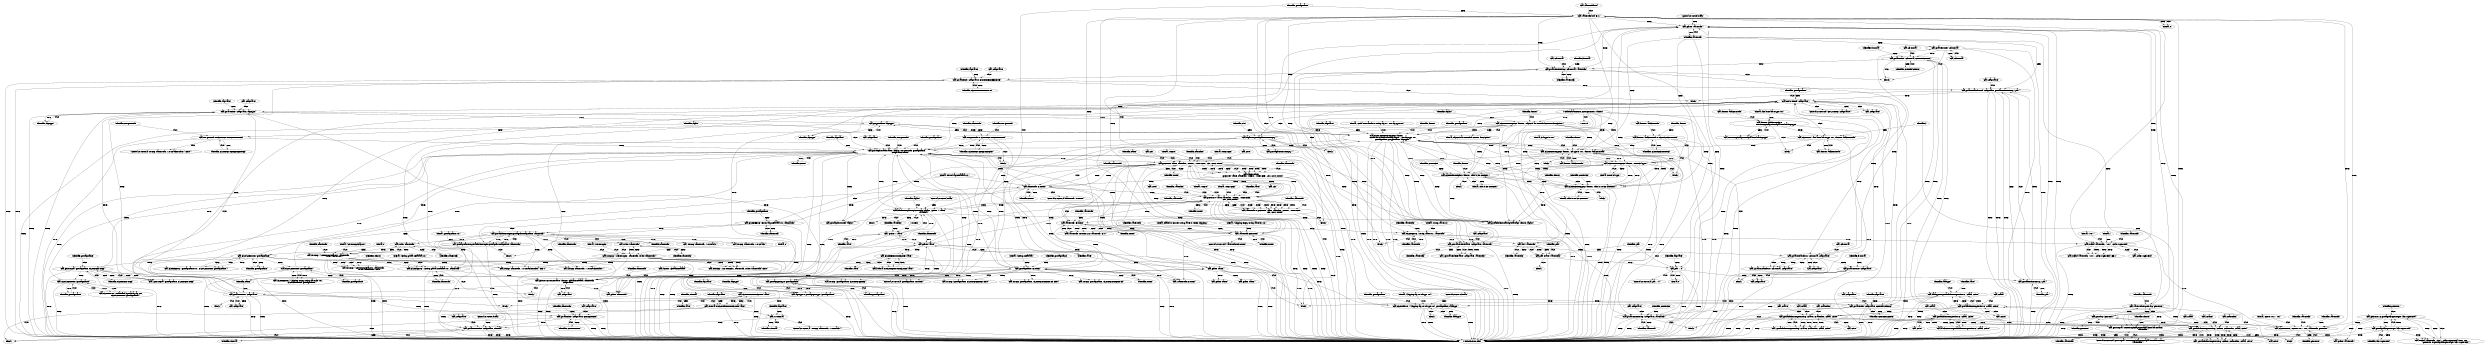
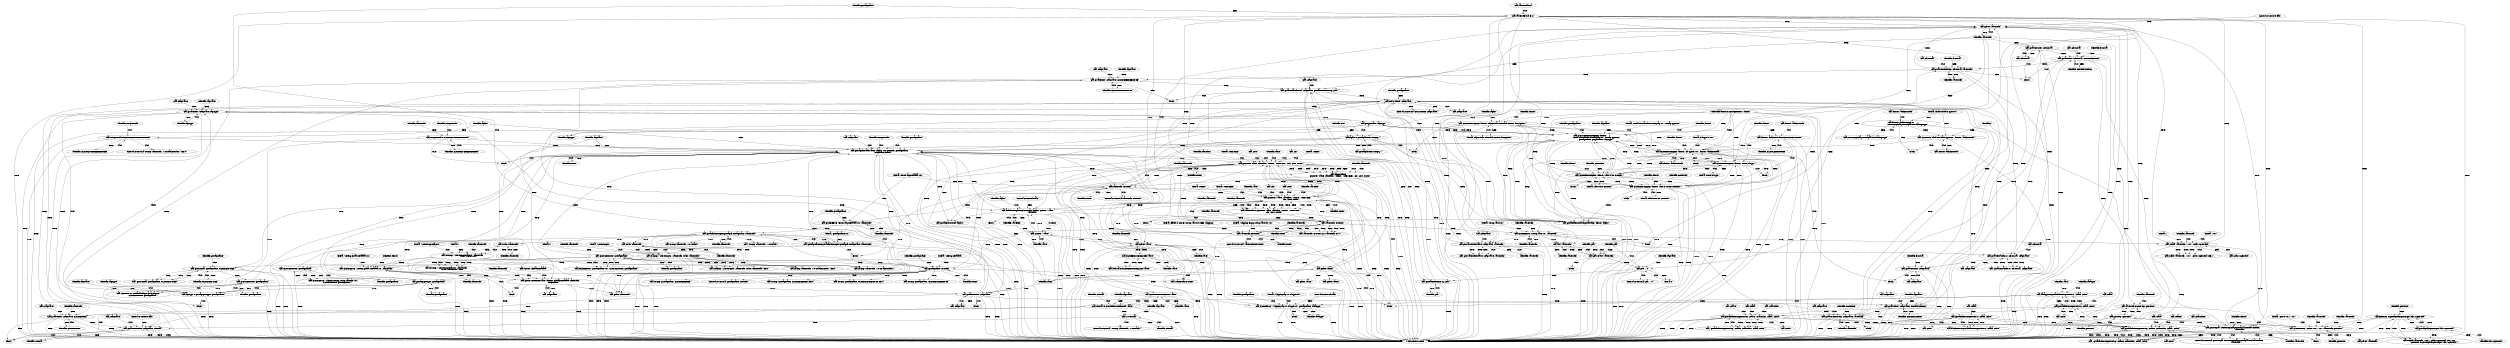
(2167, 27) -> none
(1584, 124) -> none
